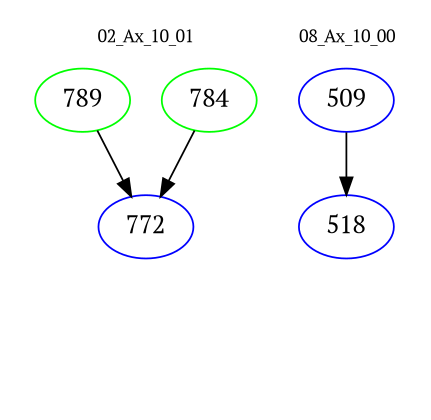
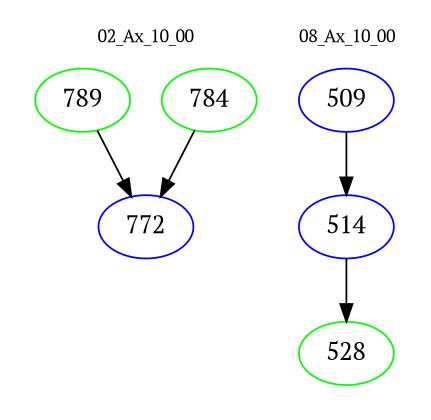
(146, 38) -> (146, 38)
(346, 227) -> (346, 227)
none -> (346, 353)
